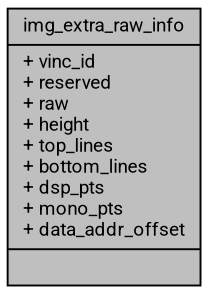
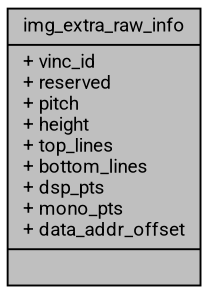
(47, 104) -> (52, 104)
